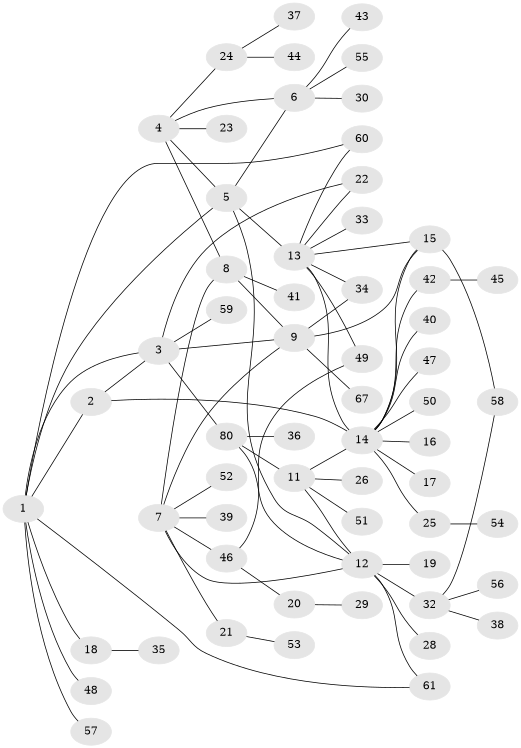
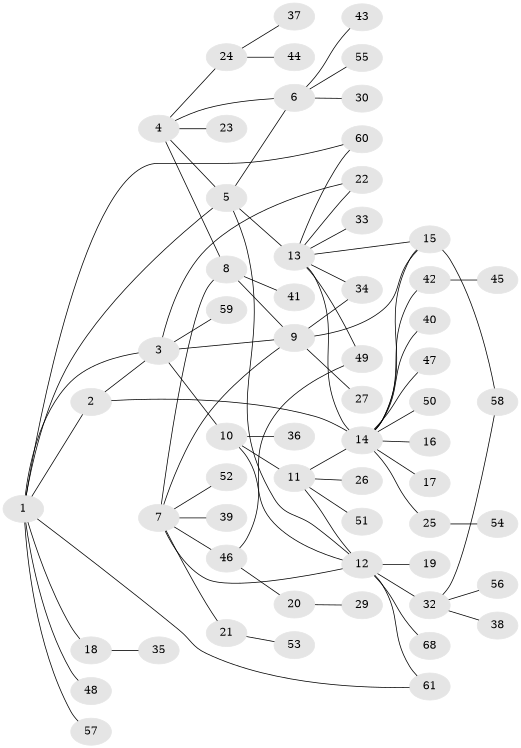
(362, 400) -> (362, 400)
(227, 437) -> (227, 437)
(430, 646) -> (430, 646)
